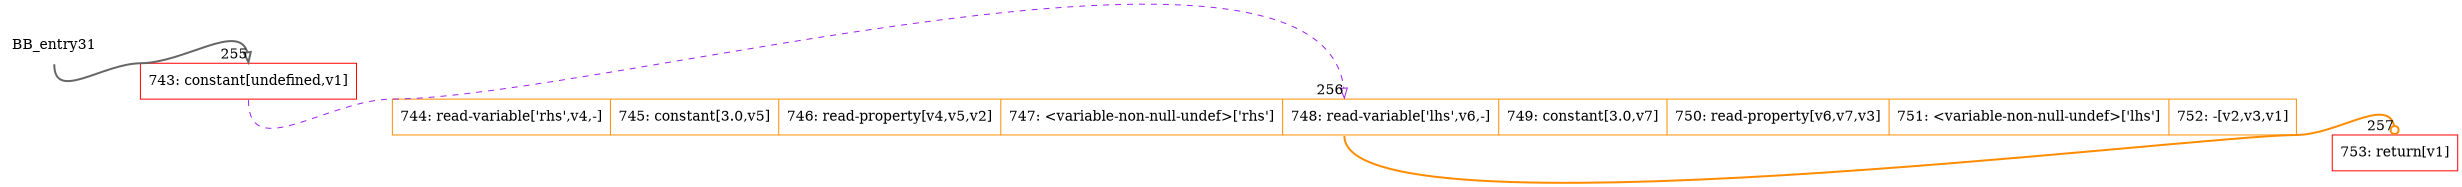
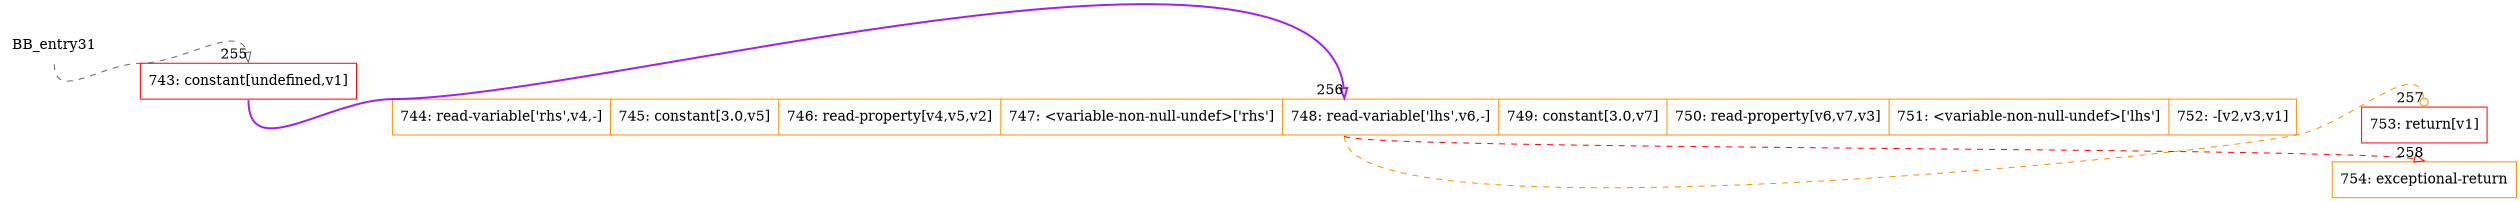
(800, 41) -> (800, 41)
(148, 62) -> (148, 62)
(1868, 169) -> (1888, 176)
none -> (2424, 180)
